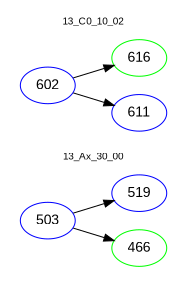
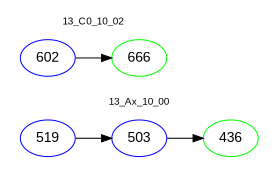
(139, 58) -> (139, 58)
(139, 113) -> none
(94, 157) -> (139, 102)
(89, 208) -> (89, 138)
(139, 248) -> (231, 138)
